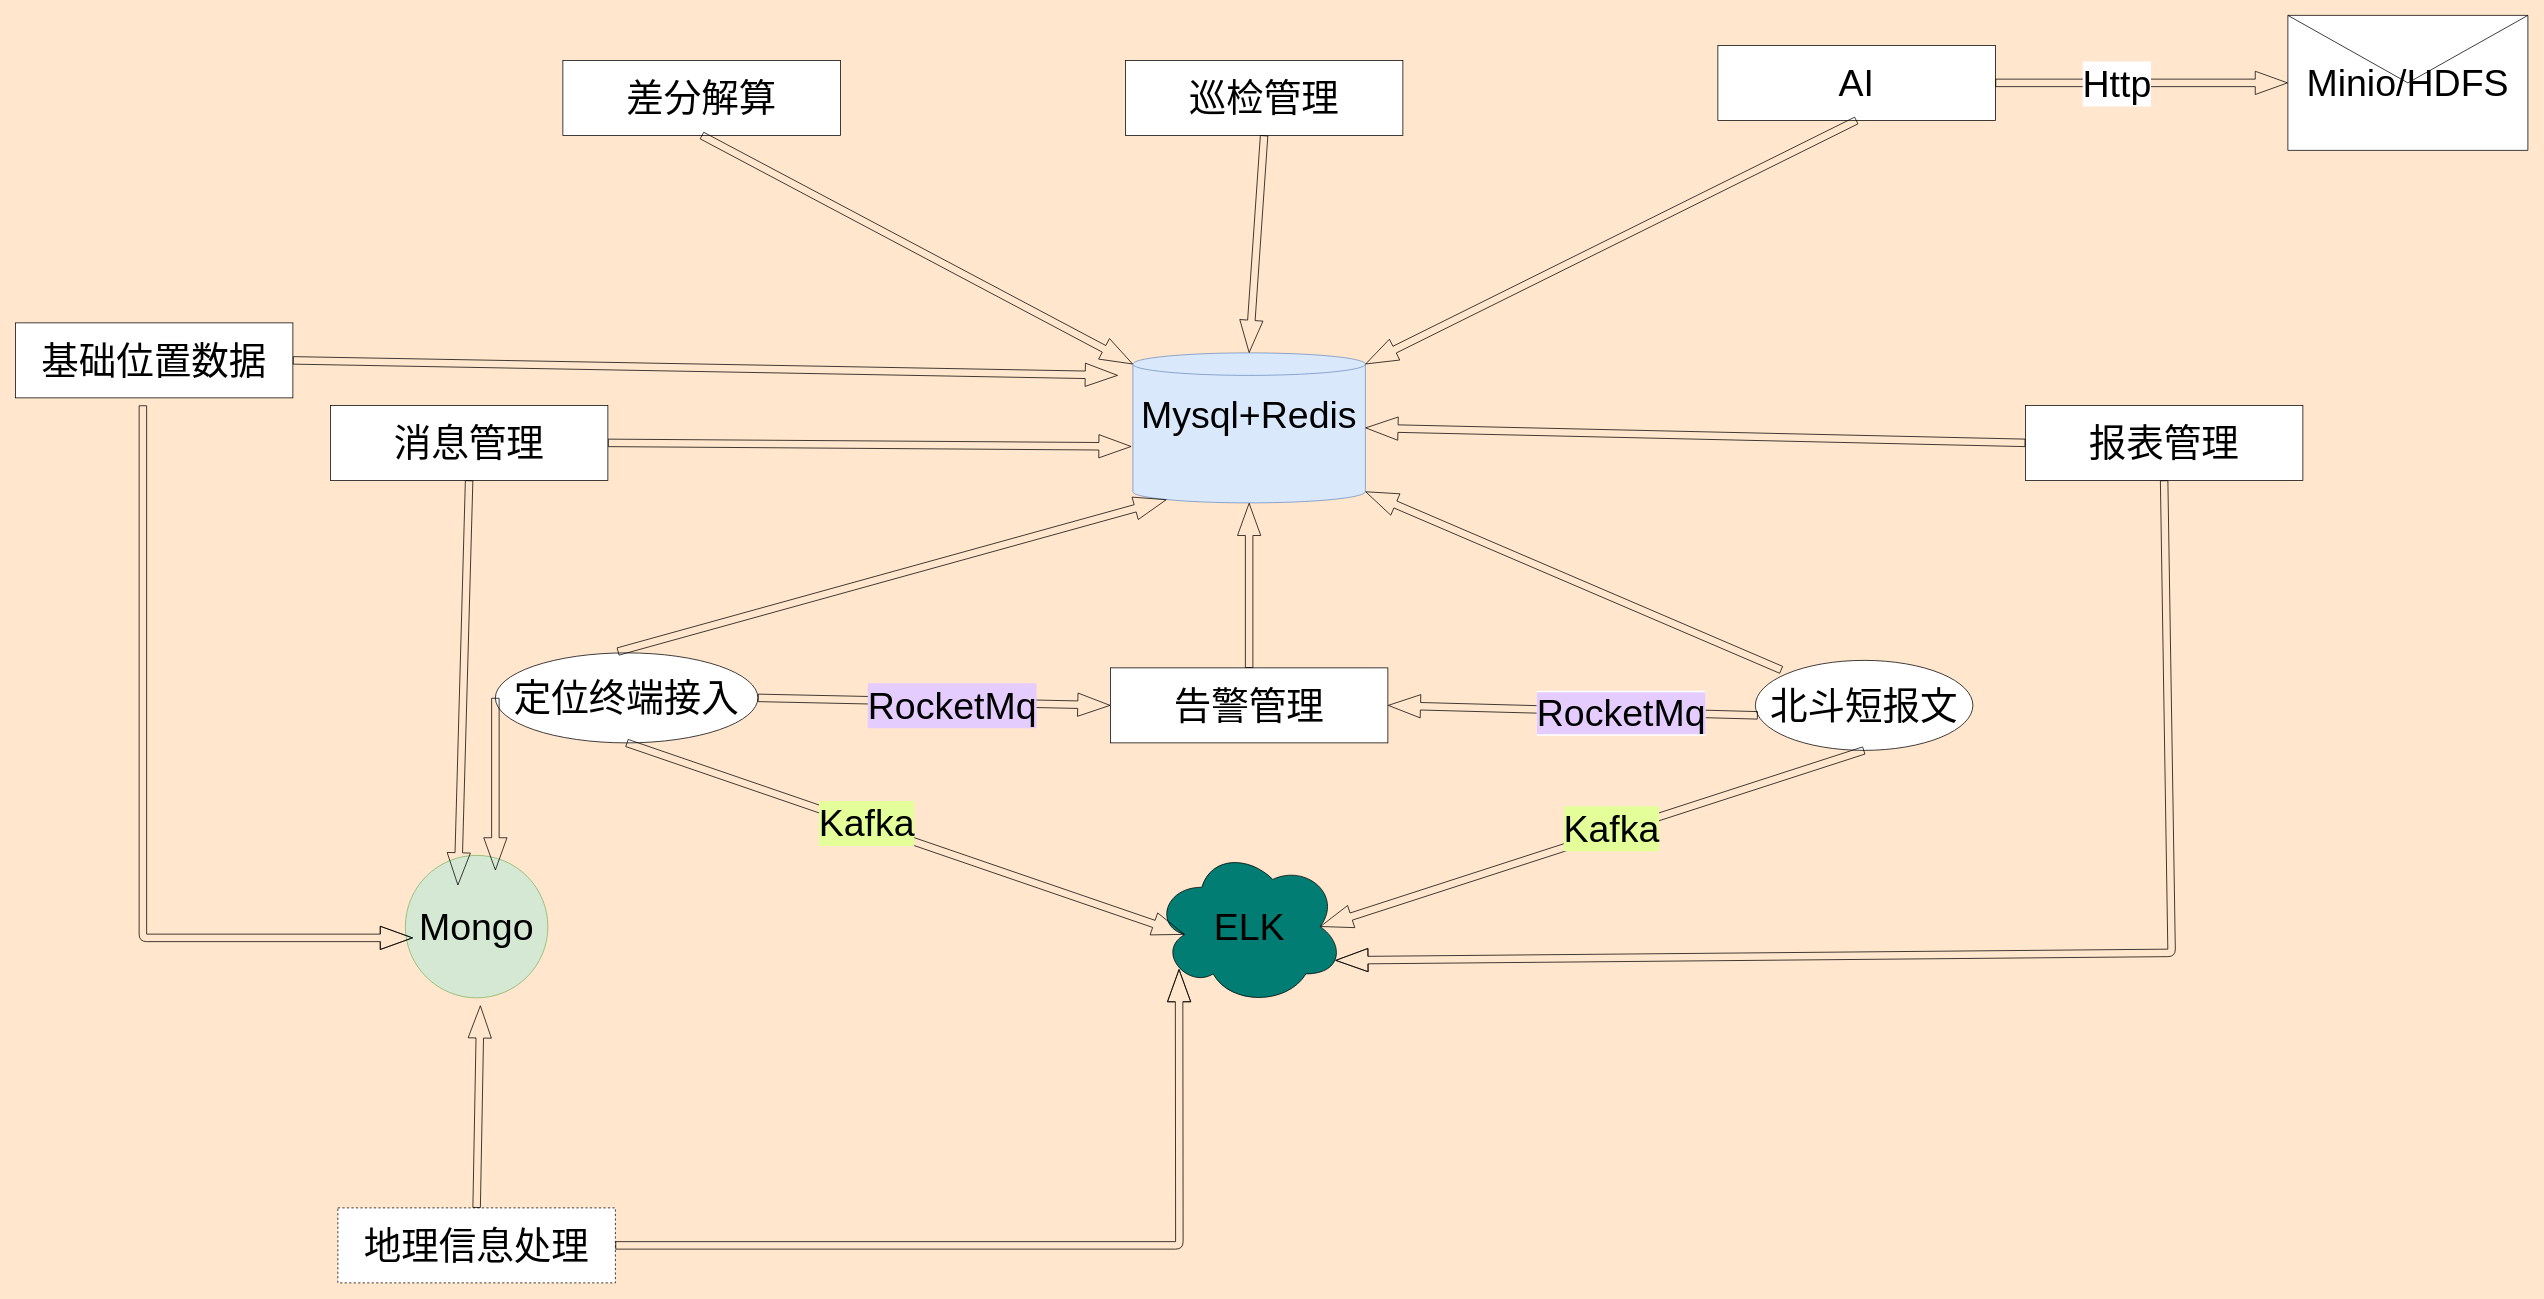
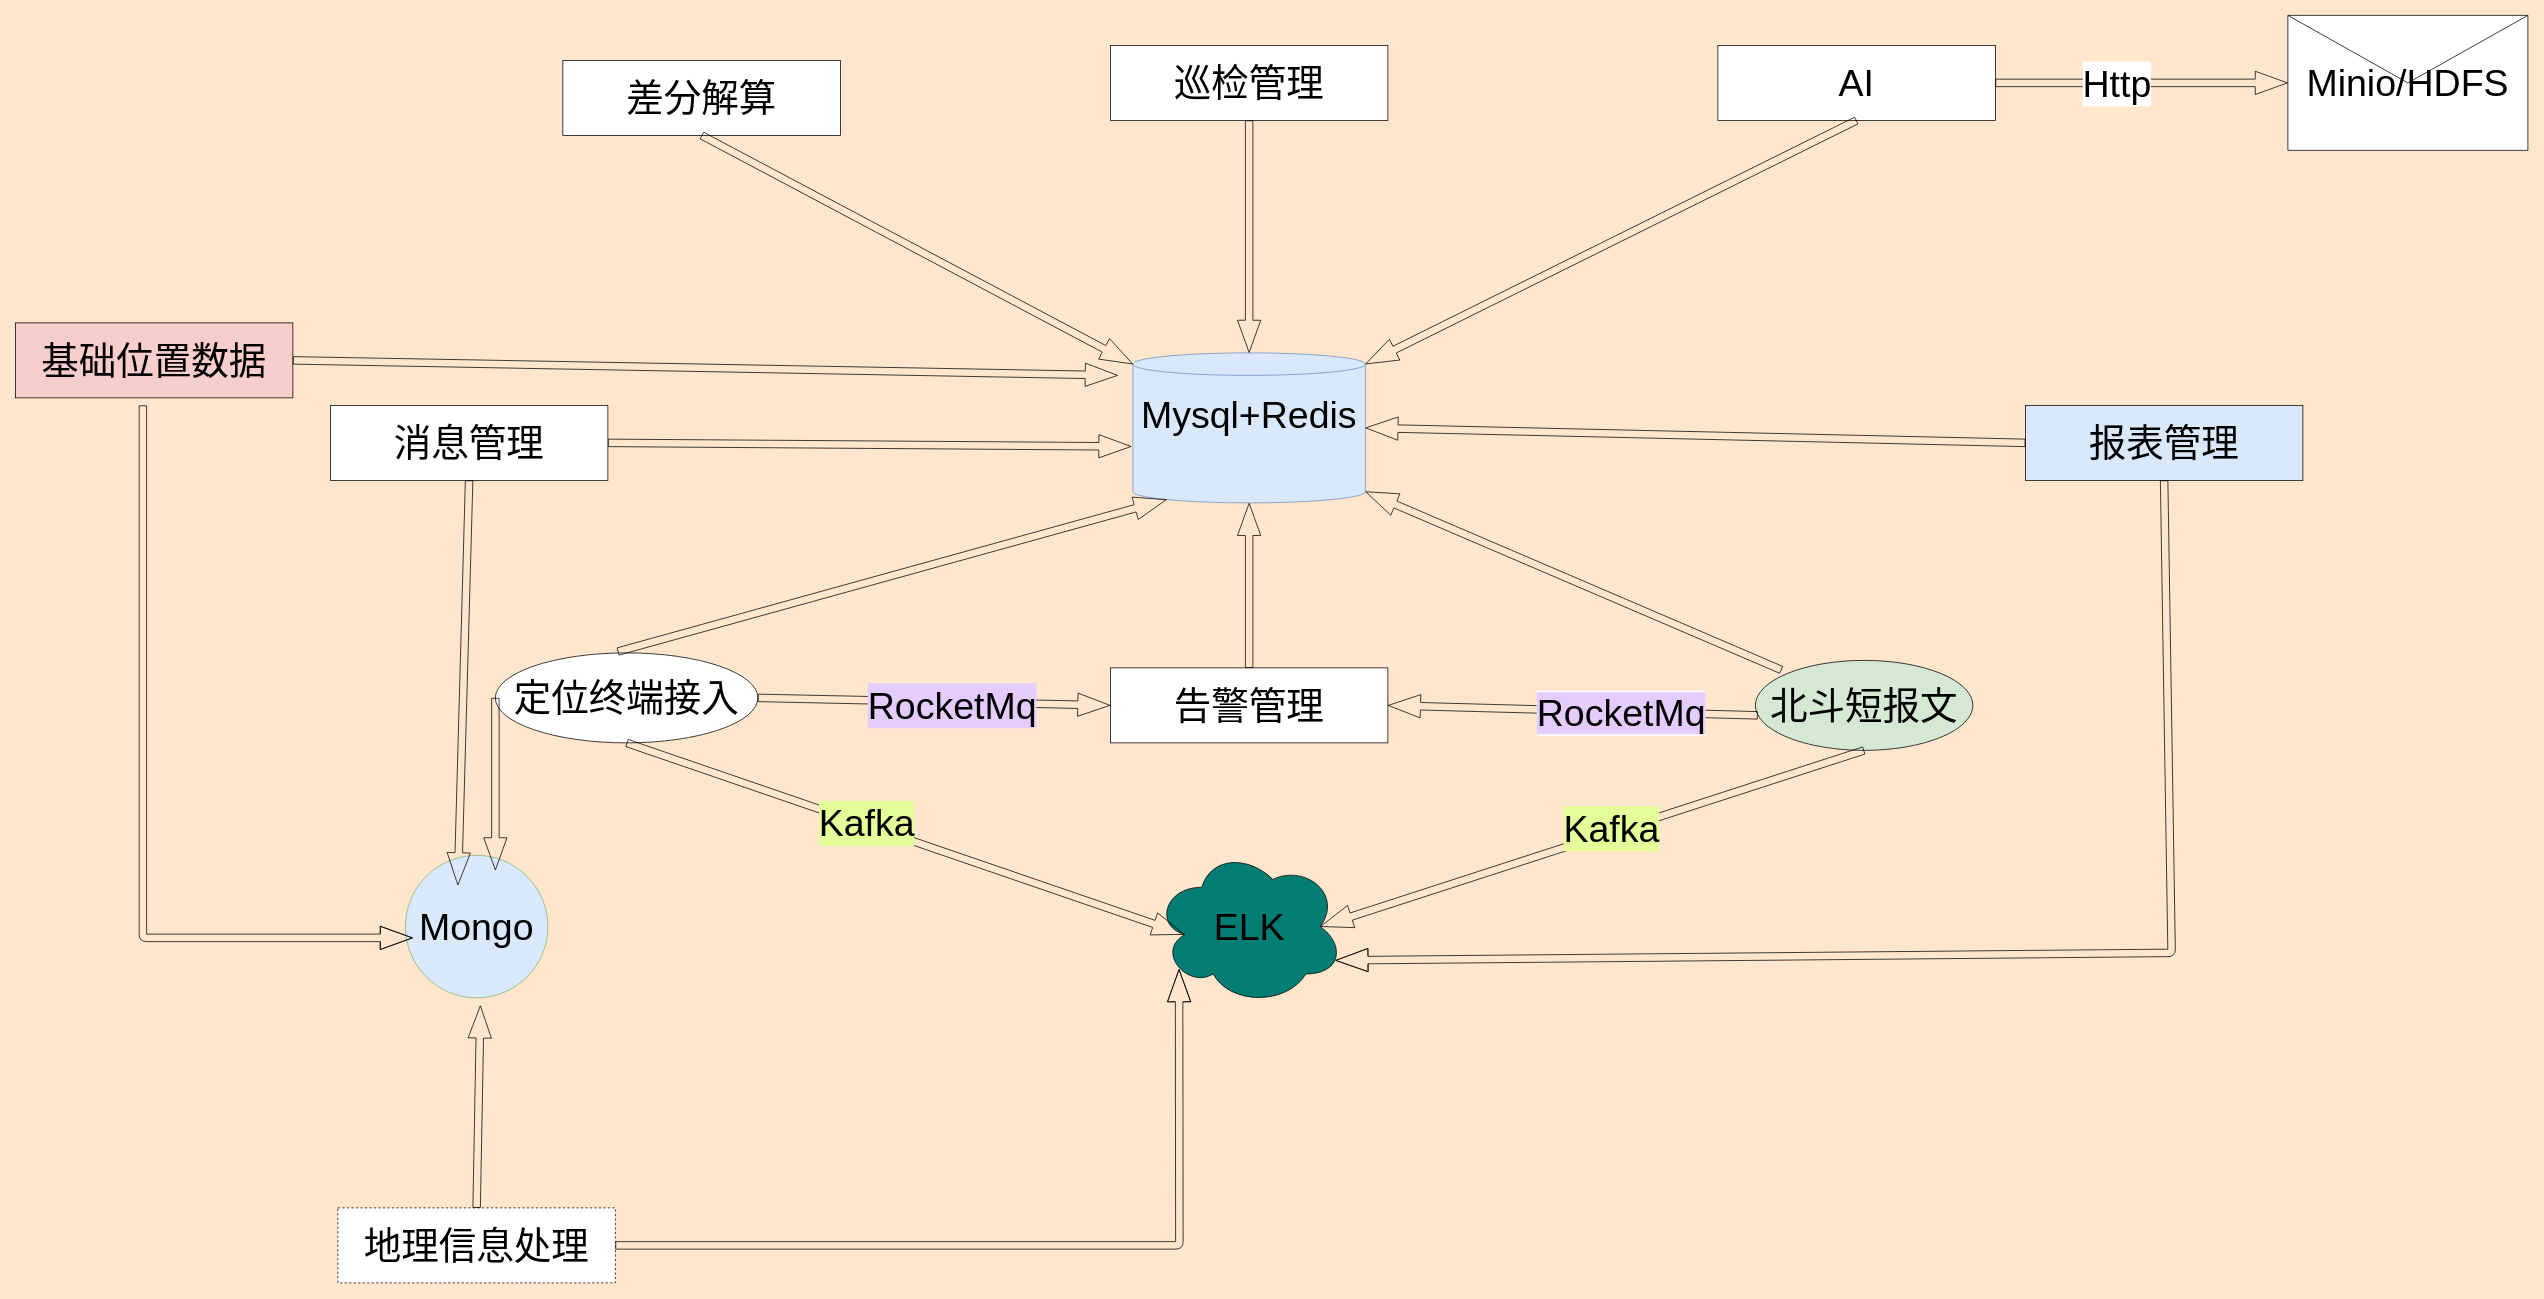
(1264, 98) -> (1249, 83)
(154, 360) -> (154, 360)
(2164, 443) -> (2164, 443)
(1864, 705) -> (1864, 705)
(477, 927) -> (477, 927)
